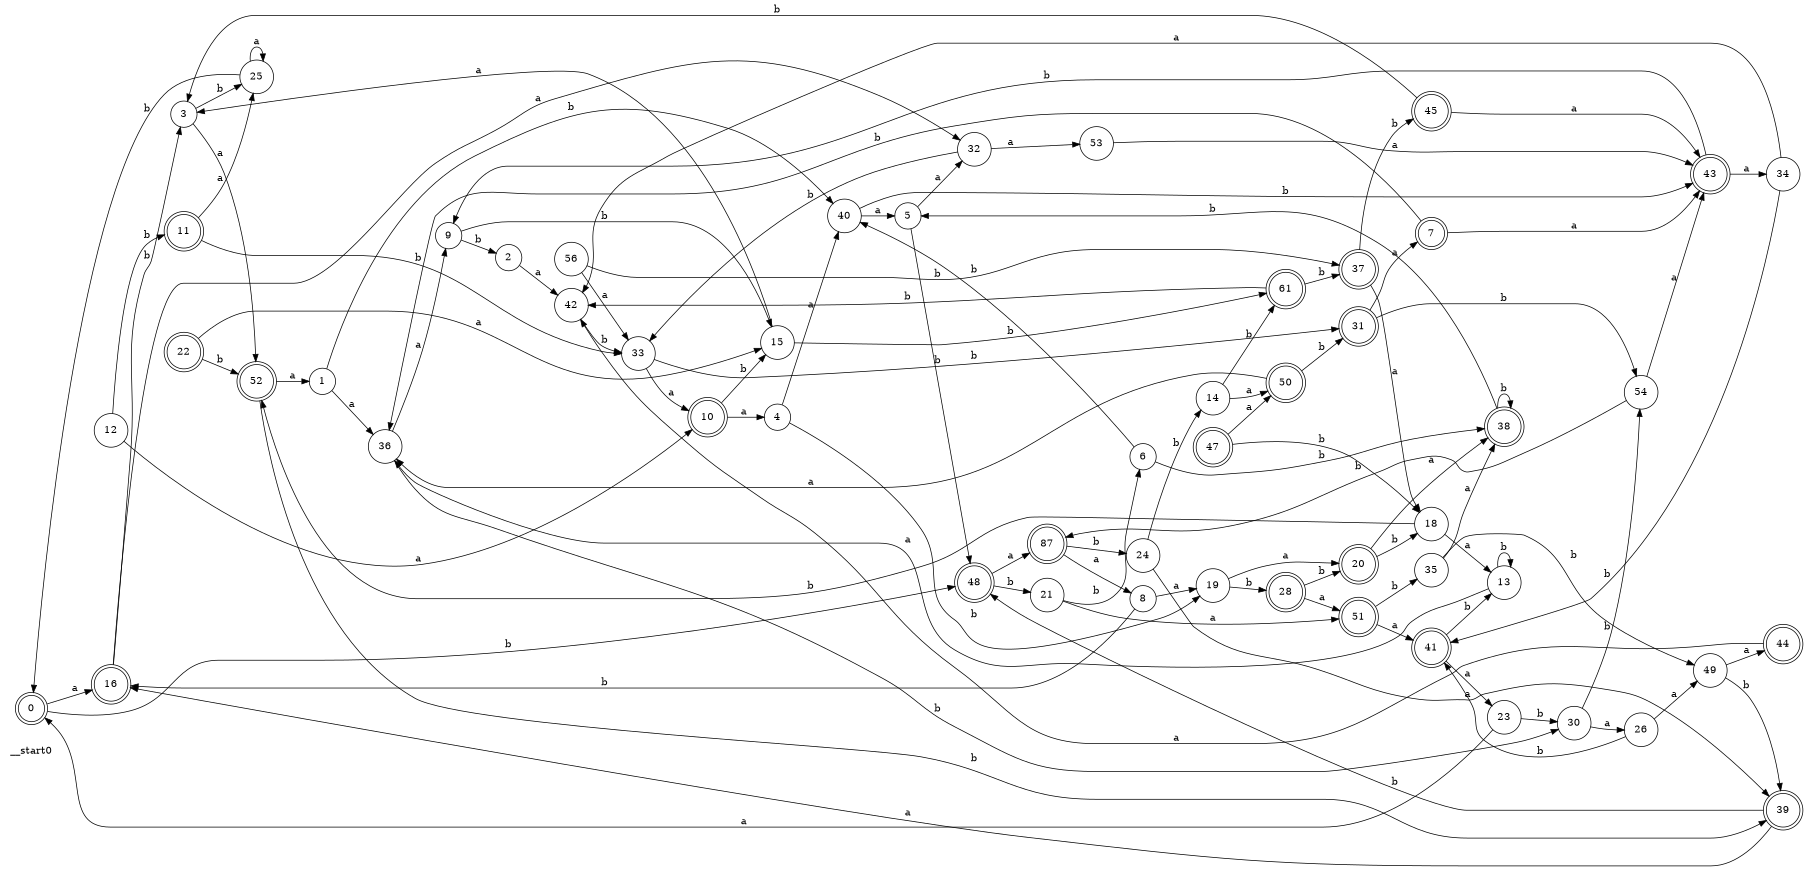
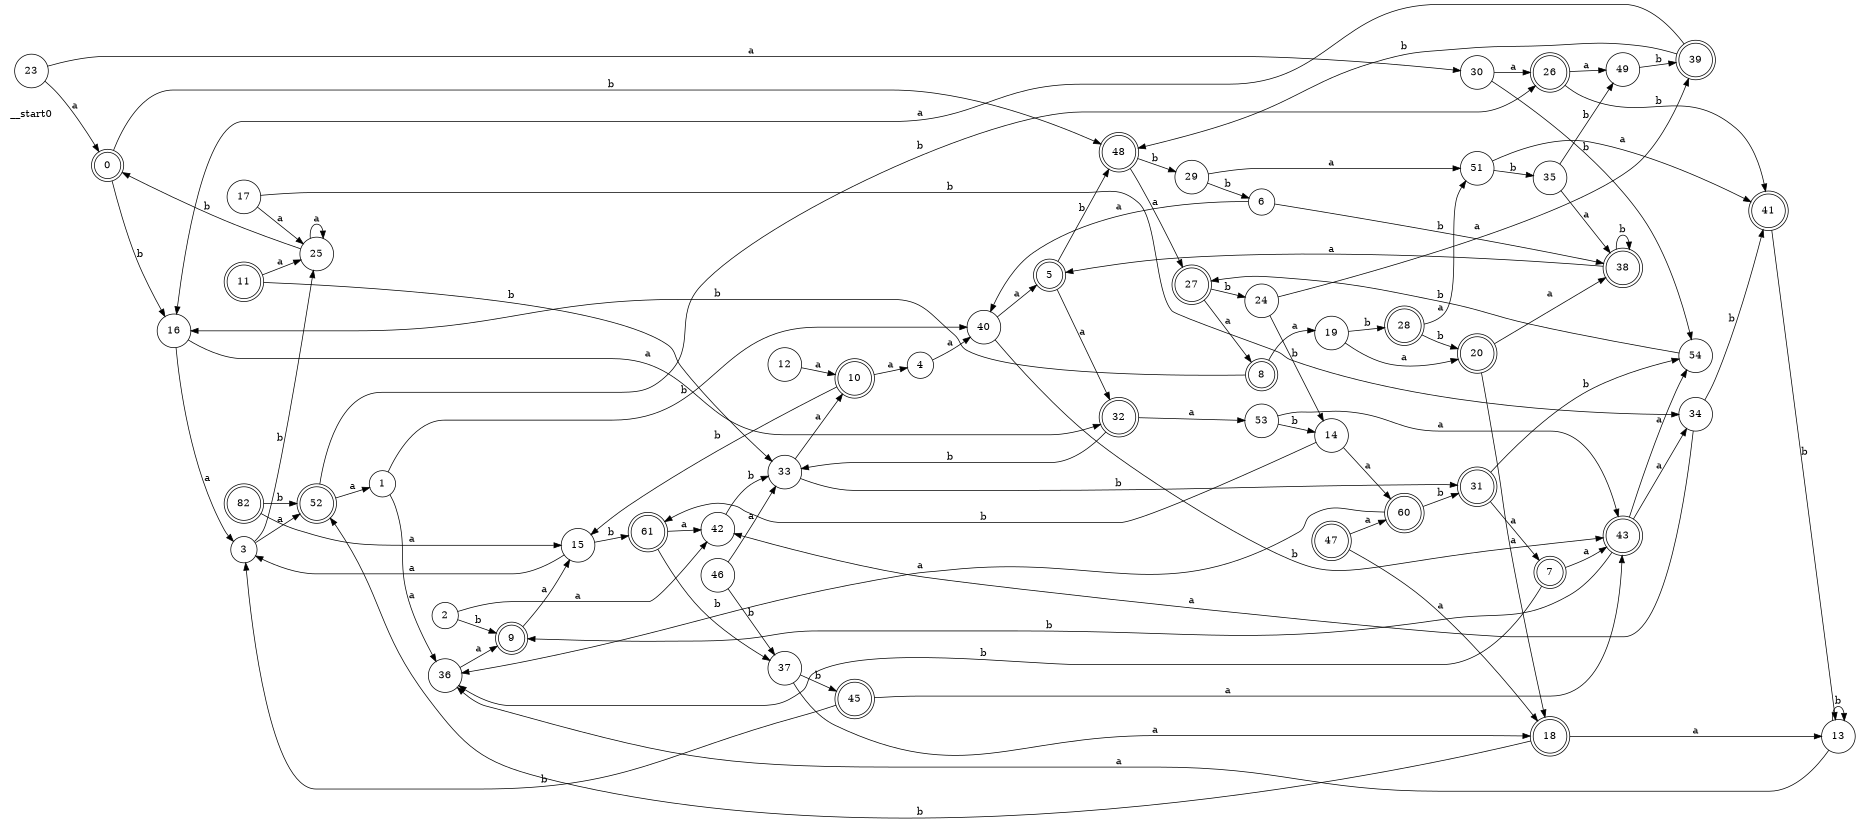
(974, 149) -> (1119, 417)
none -> (244, 197)
(1213, 209) -> (1332, 249)
(605, 216) -> (545, 590)
(908, 216) -> (1050, 275)
(449, 236) -> (512, 638)
(475, 245) -> (474, 625)
(147, 256) -> (208, 478)
(571, 259) -> (718, 575)
(1359, 269) -> (785, 668)
(974, 270) -> (1119, 207)
(1674, 288) -> (1654, 446)
(908, 297) -> (684, 524)
(122, 320) -> none
(184, 352) -> (244, 504)
(1286, 383) -> (1404, 513)
none -> (1293, 427)
(1322, 440) -> (1441, 606)
(1431, 524) -> (1550, 736)
(1395, 540) -> (1514, 541)
(1047, 544) -> (1192, 285)
(1047, 595) -> (1192, 177)
(1143, 599) -> (1262, 375)
(950, 616) -> none
(1359, 617) -> (1477, 168)
(1783, 644) -> none
(1466, 681) -> none
(111, 684) -> (174, 331)
(75, 688) -> (141, 254)
(1541, 714) -> (751, 51)
(946, 722) -> none
(1641, 730) -> (1550, 72)
(920, 757) -> (855, 186)
